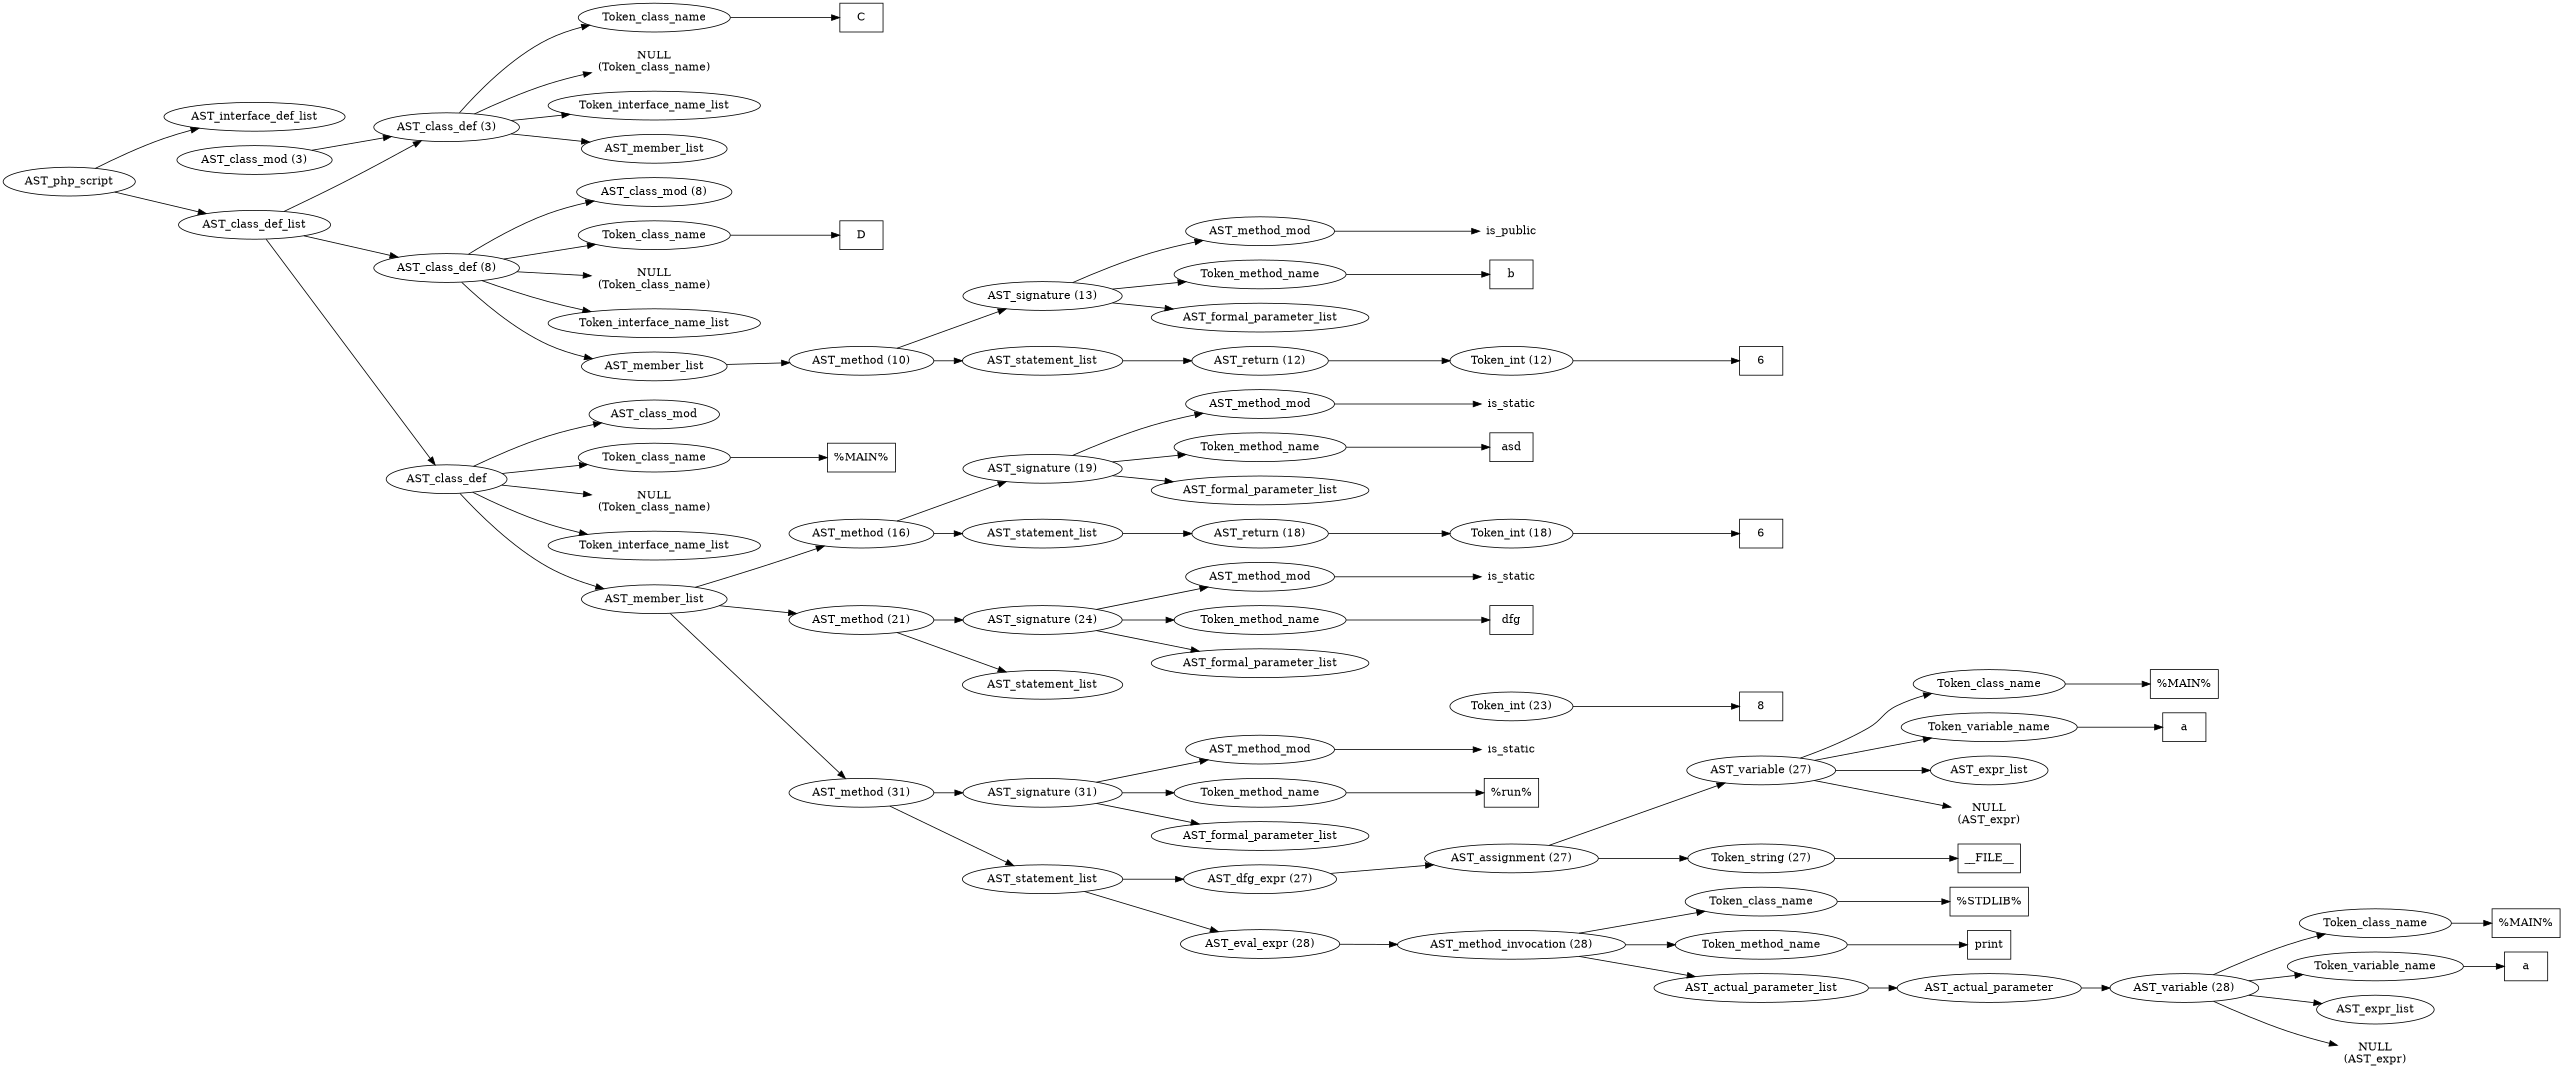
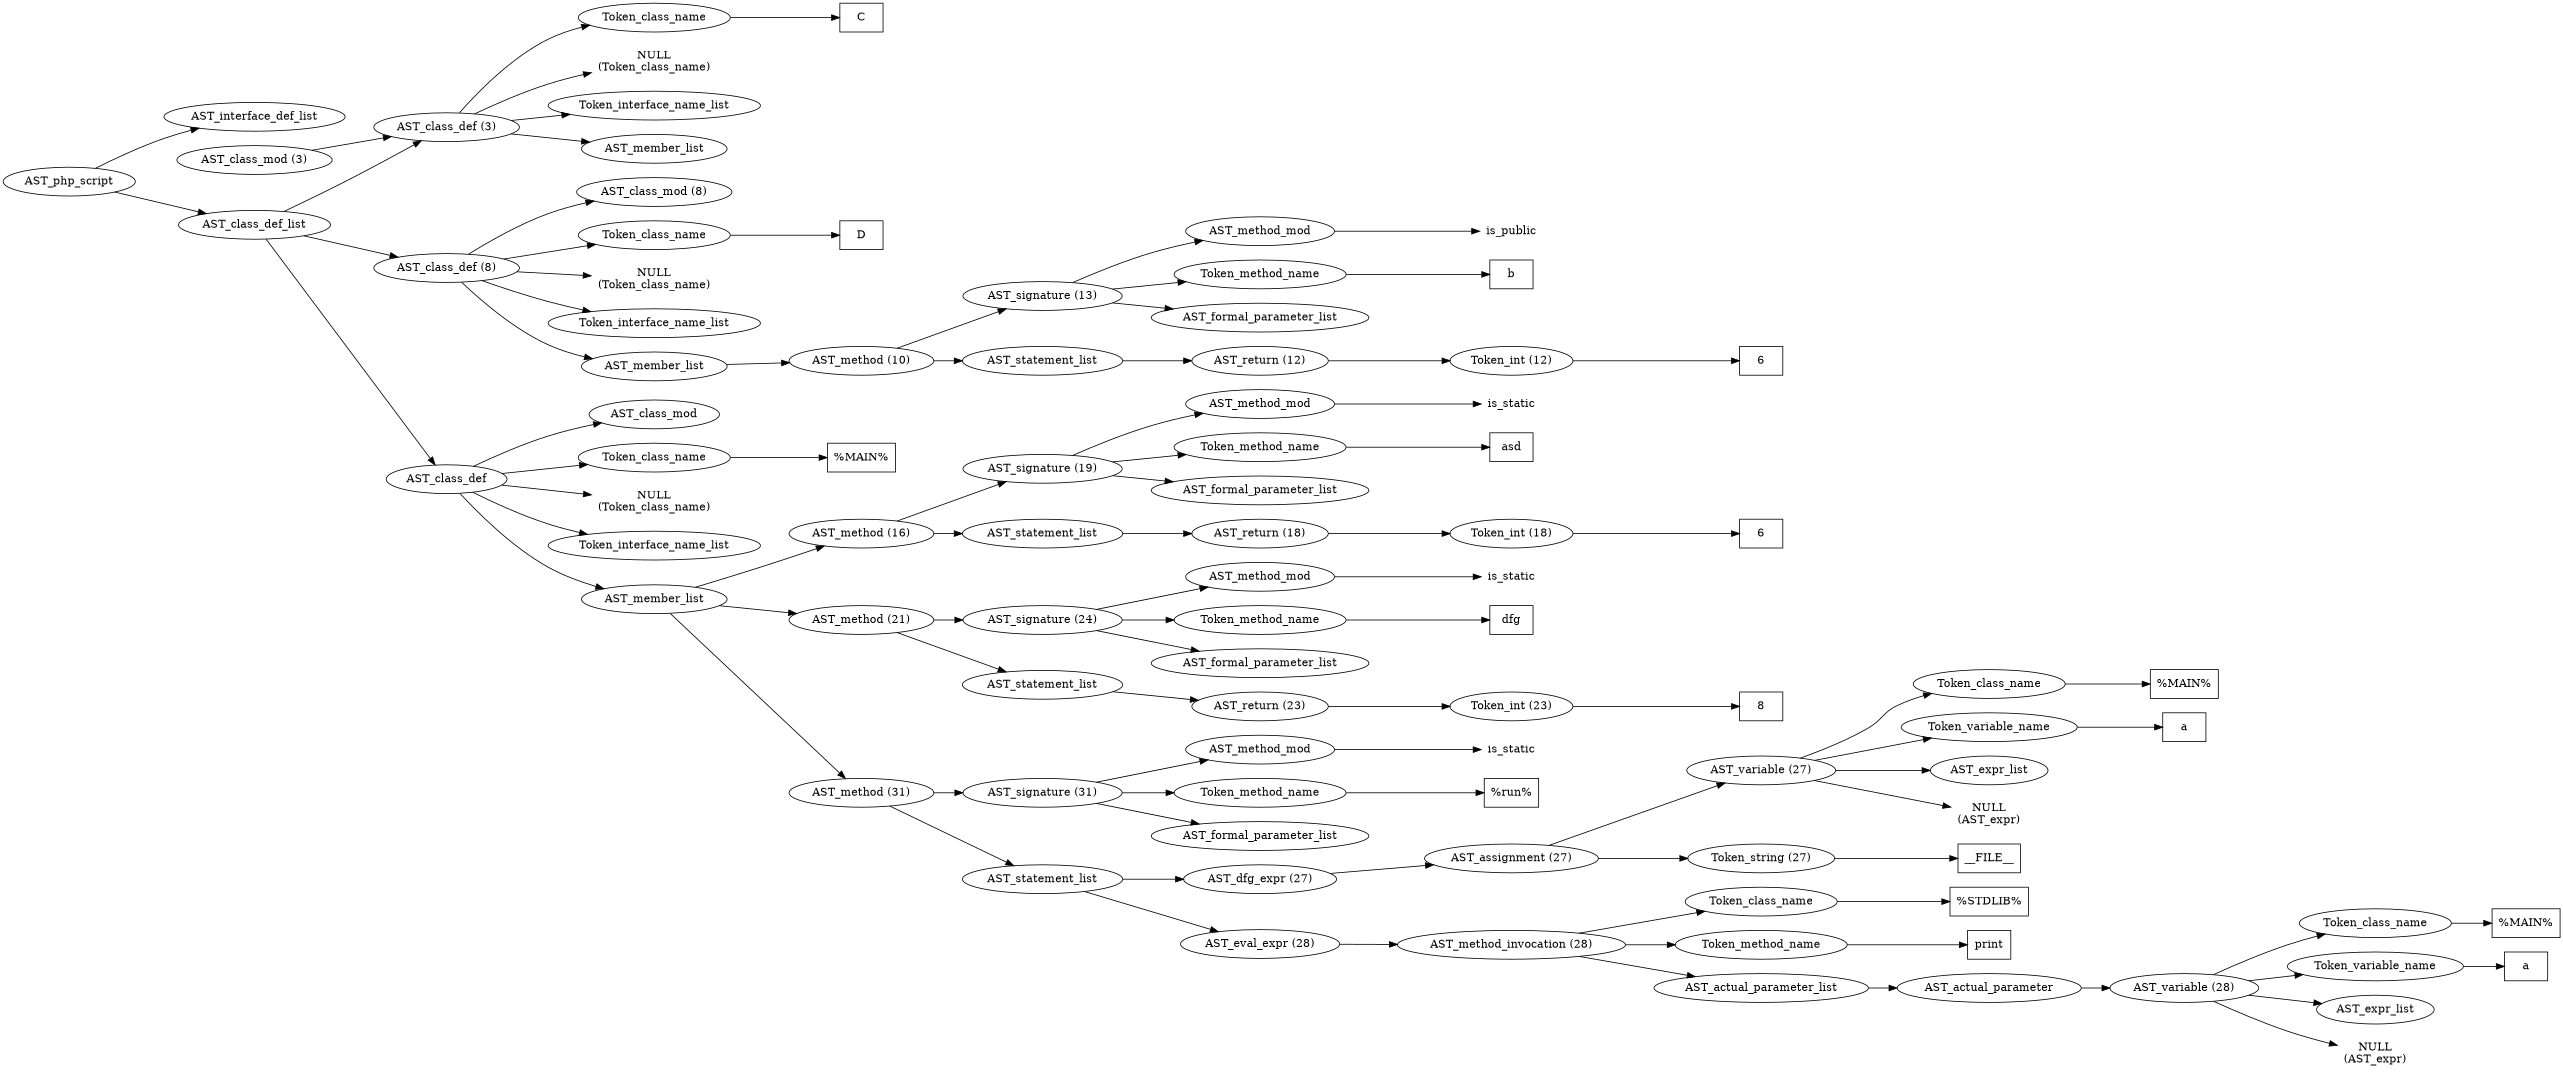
none -> (1260, 706)
